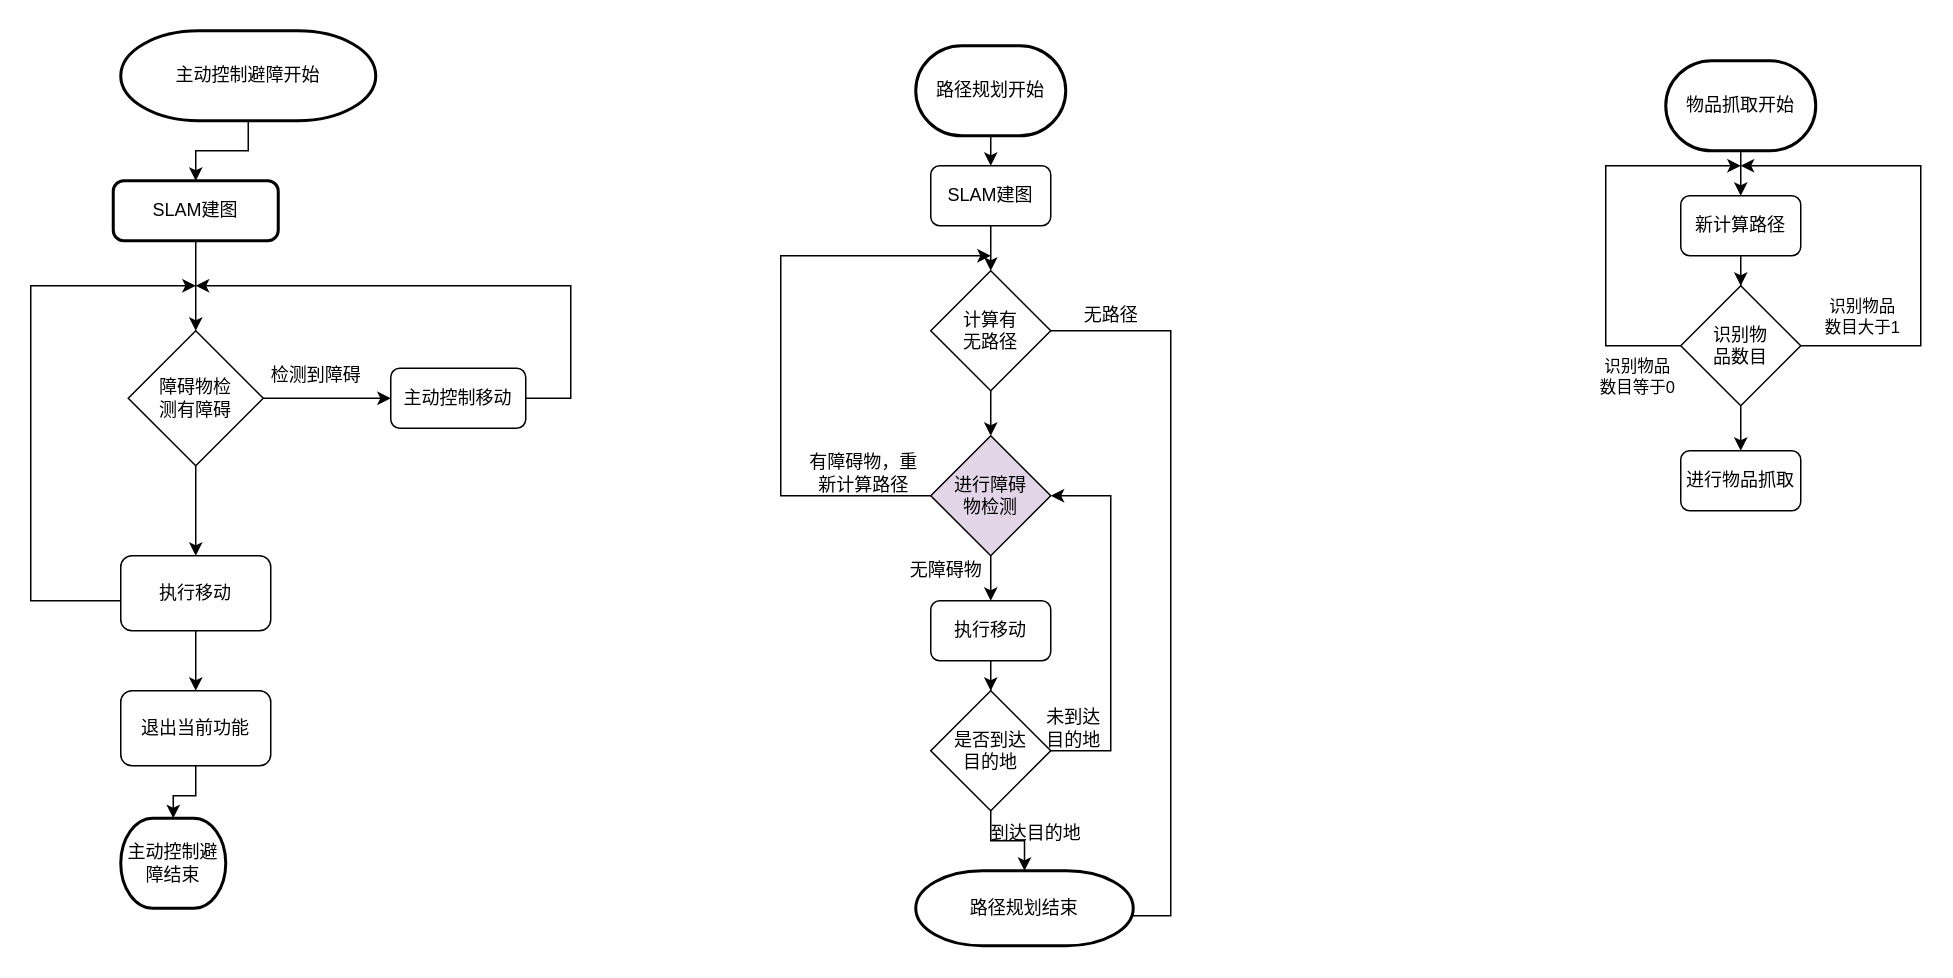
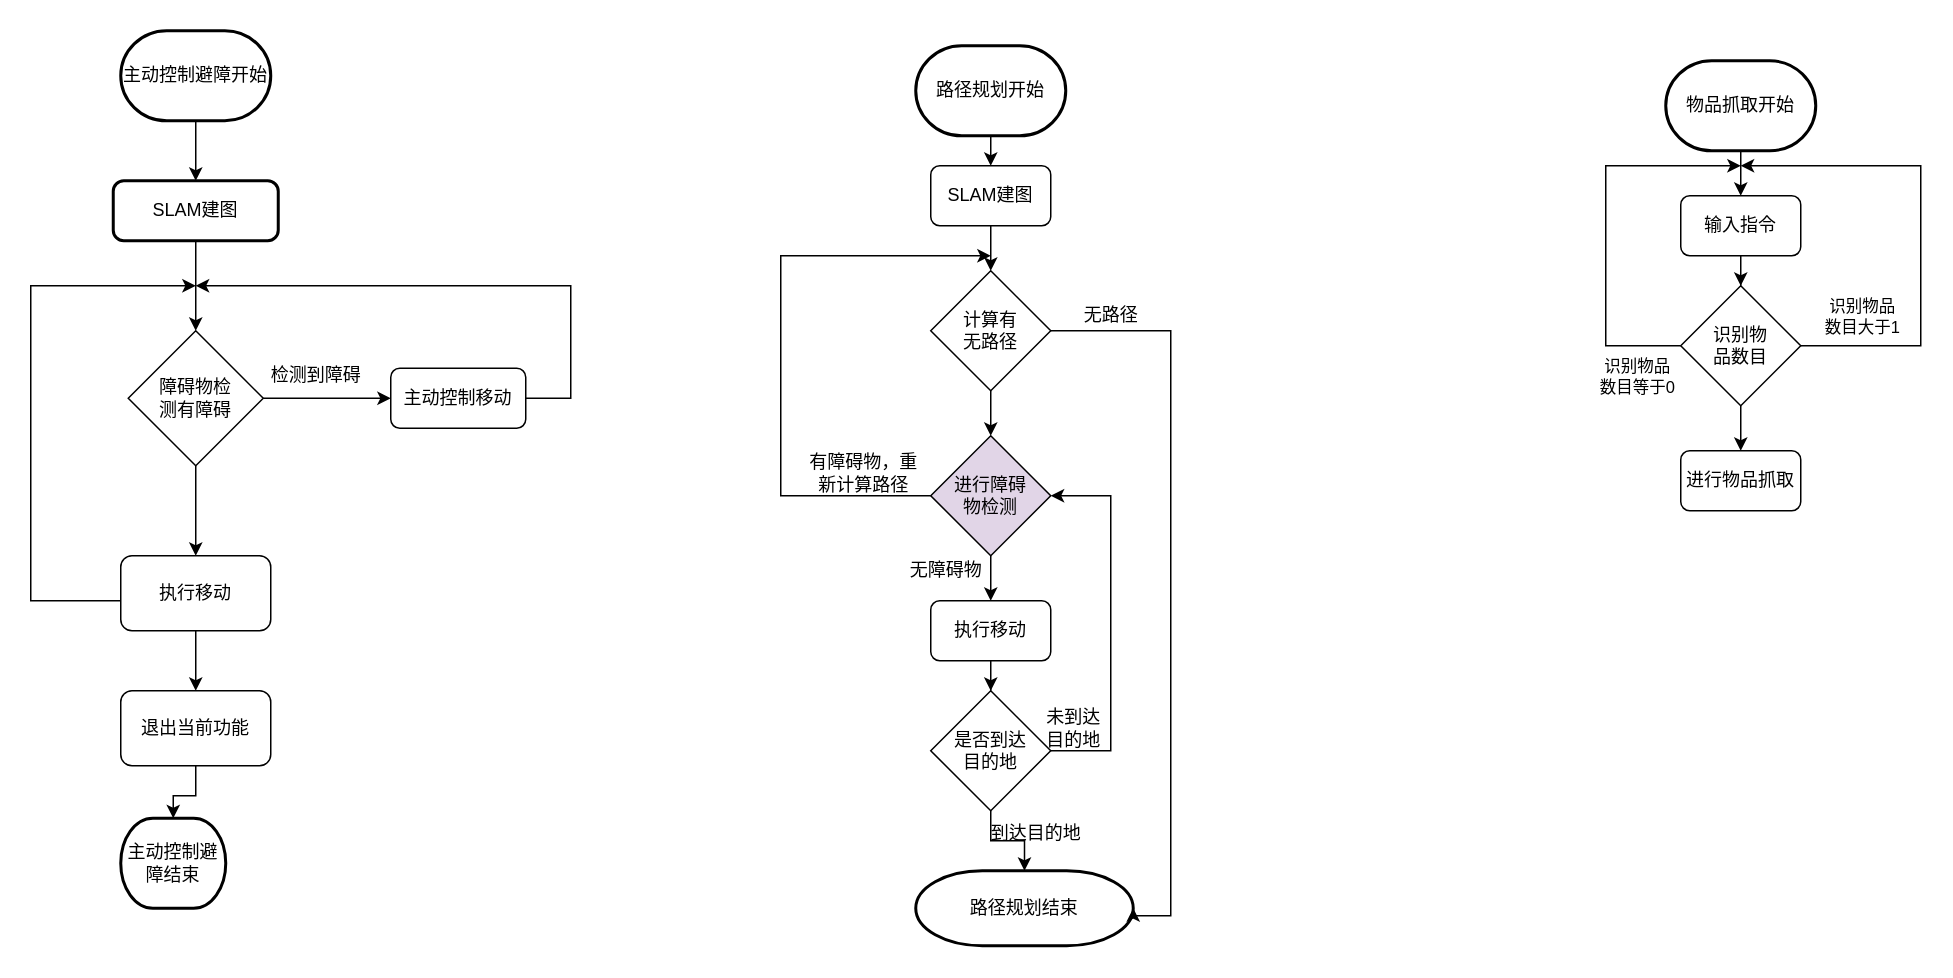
(248, 76) -> (196, 76)
(1741, 226) -> (1741, 226)
(1134, 916) -> (1135, 916)
